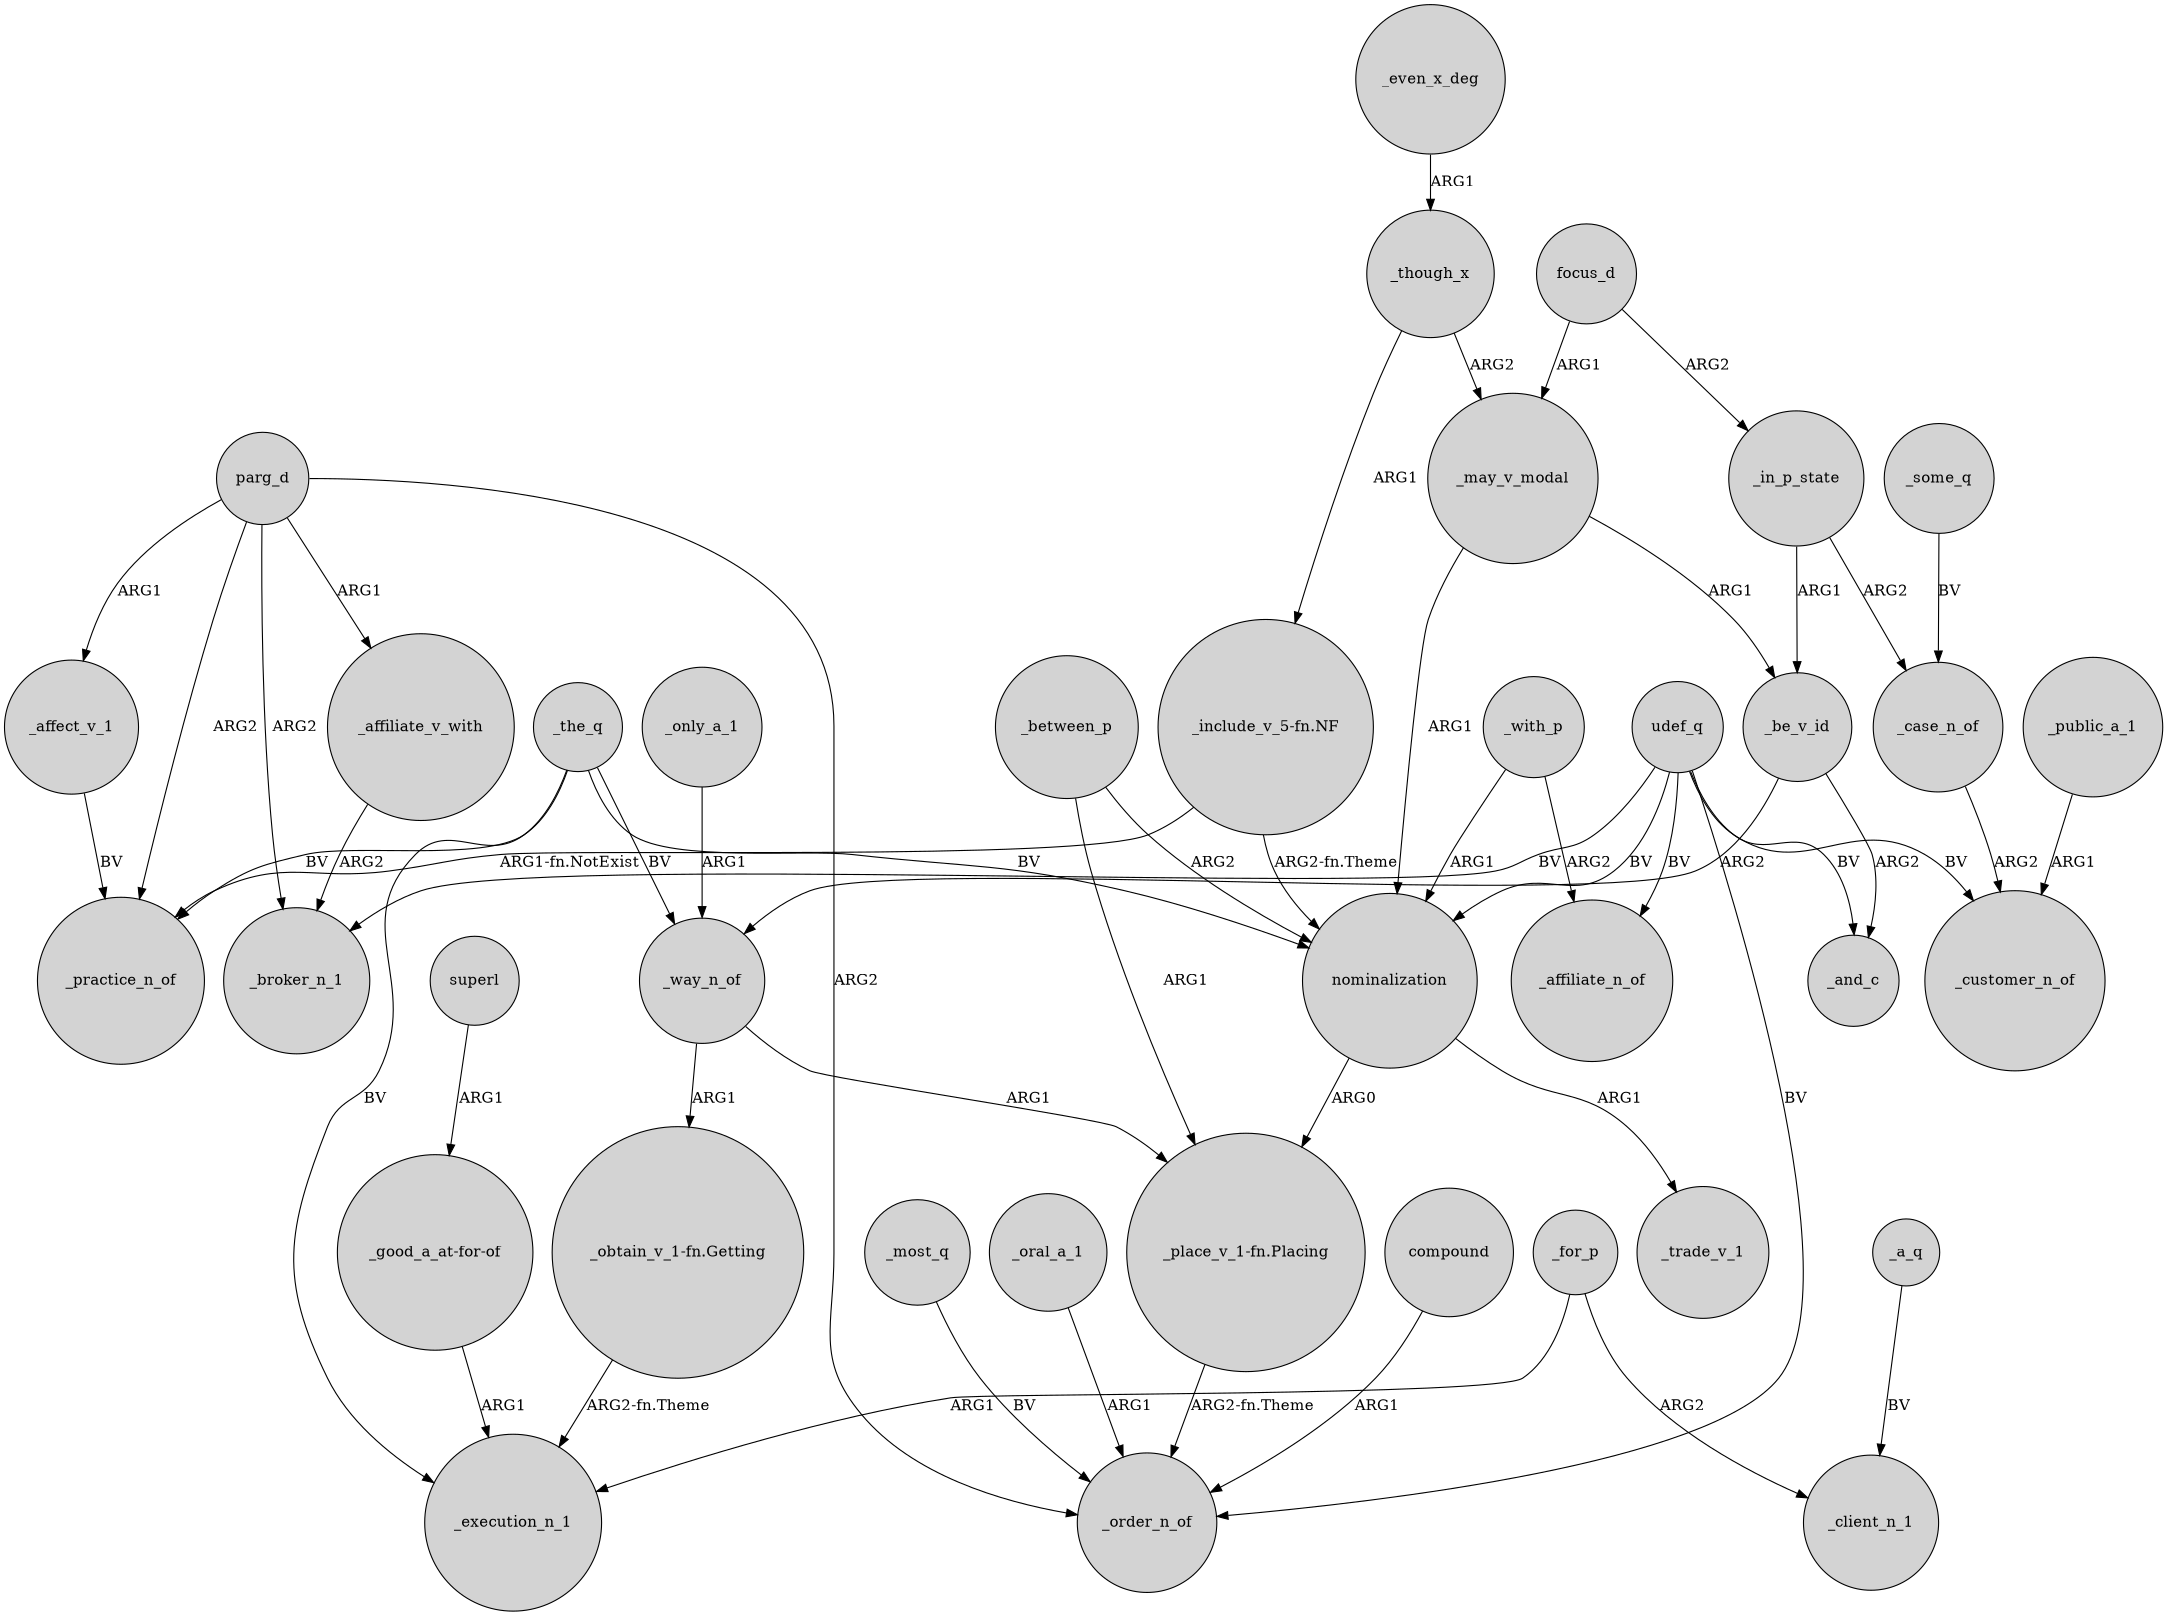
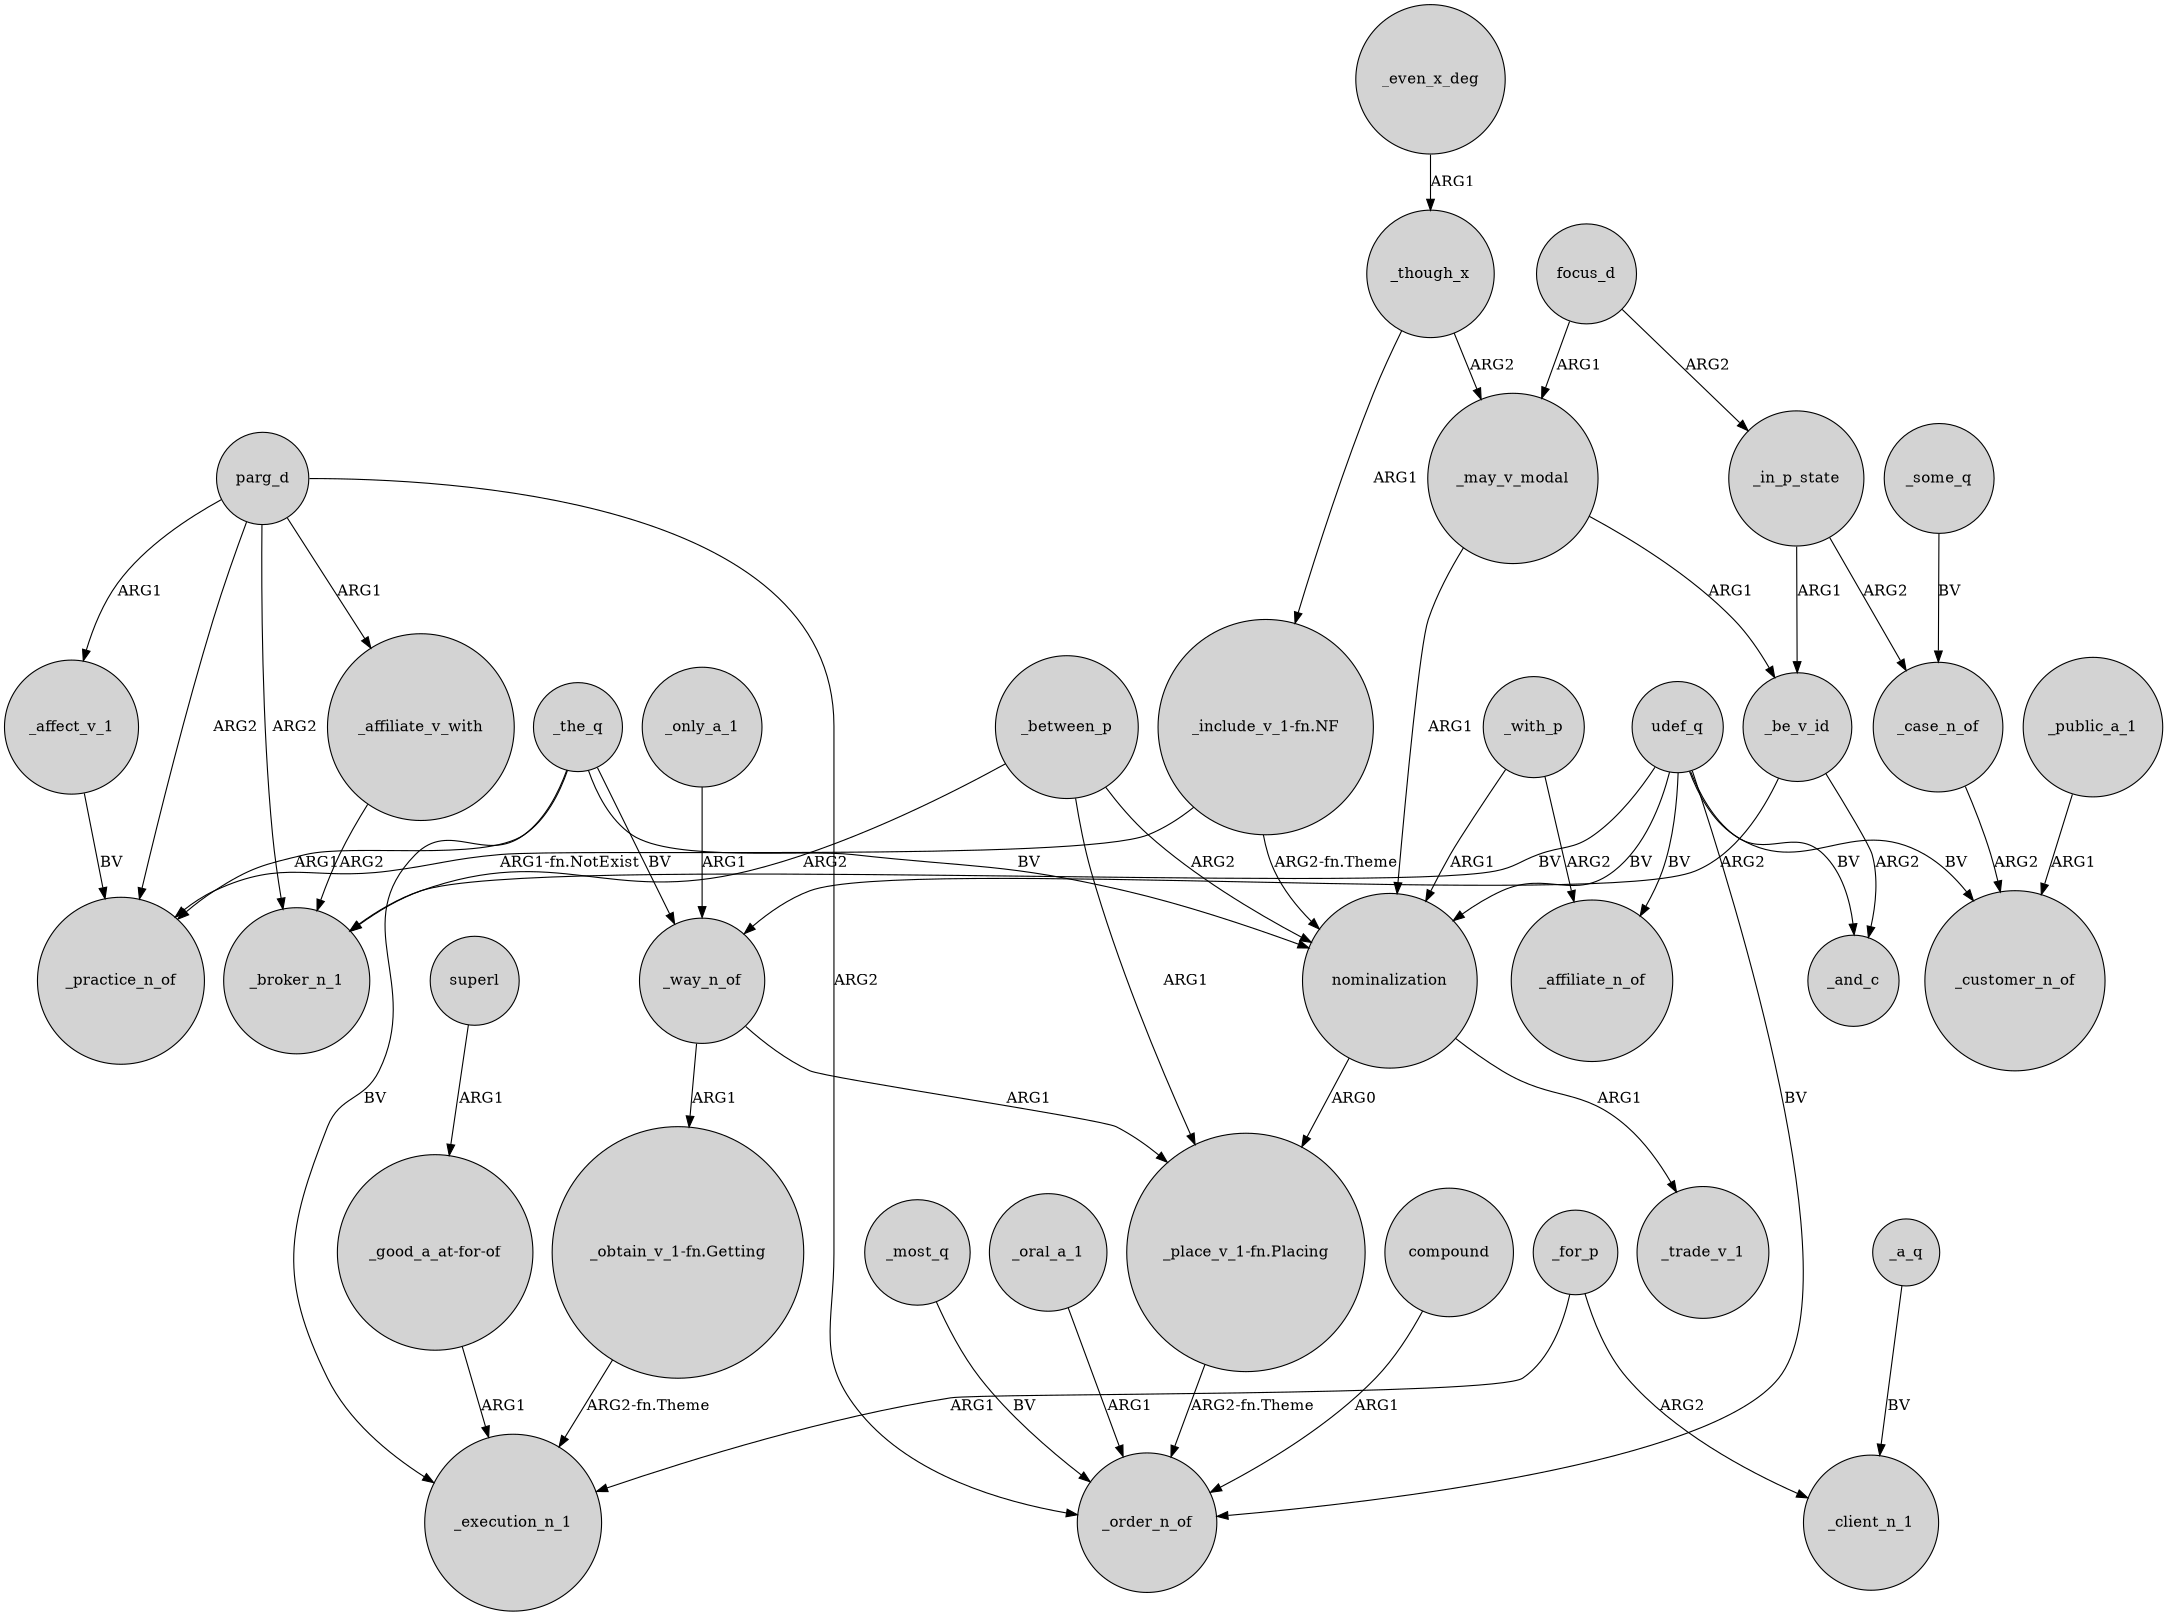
(1266, 727) -> (1266, 727)
(317, 863) -> (317, 863)
none -> (772, 865)
